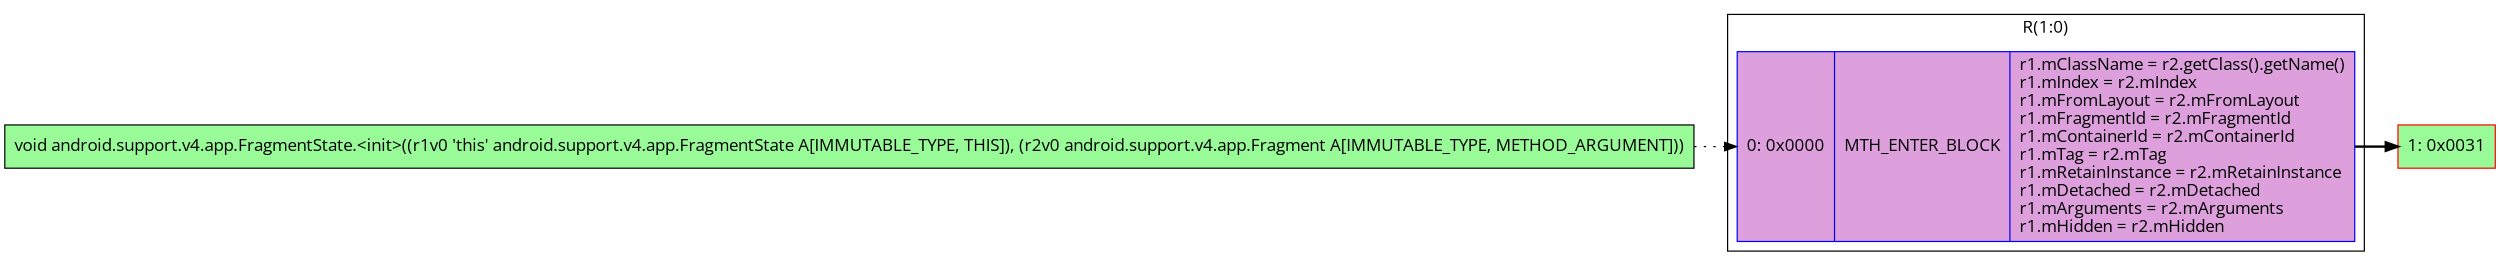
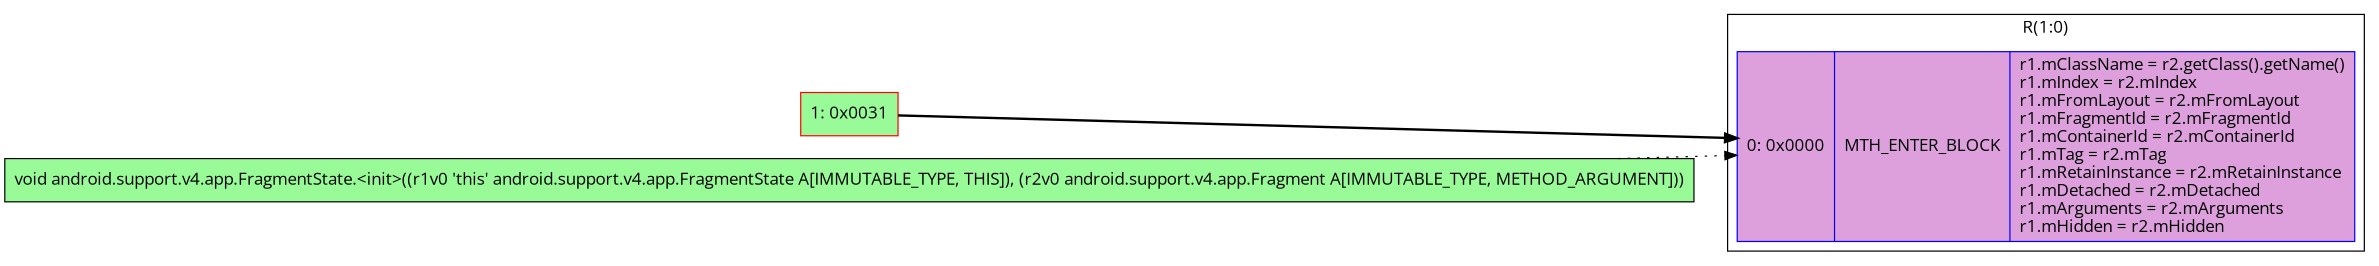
(2372, 147) -> (1311, 127)
